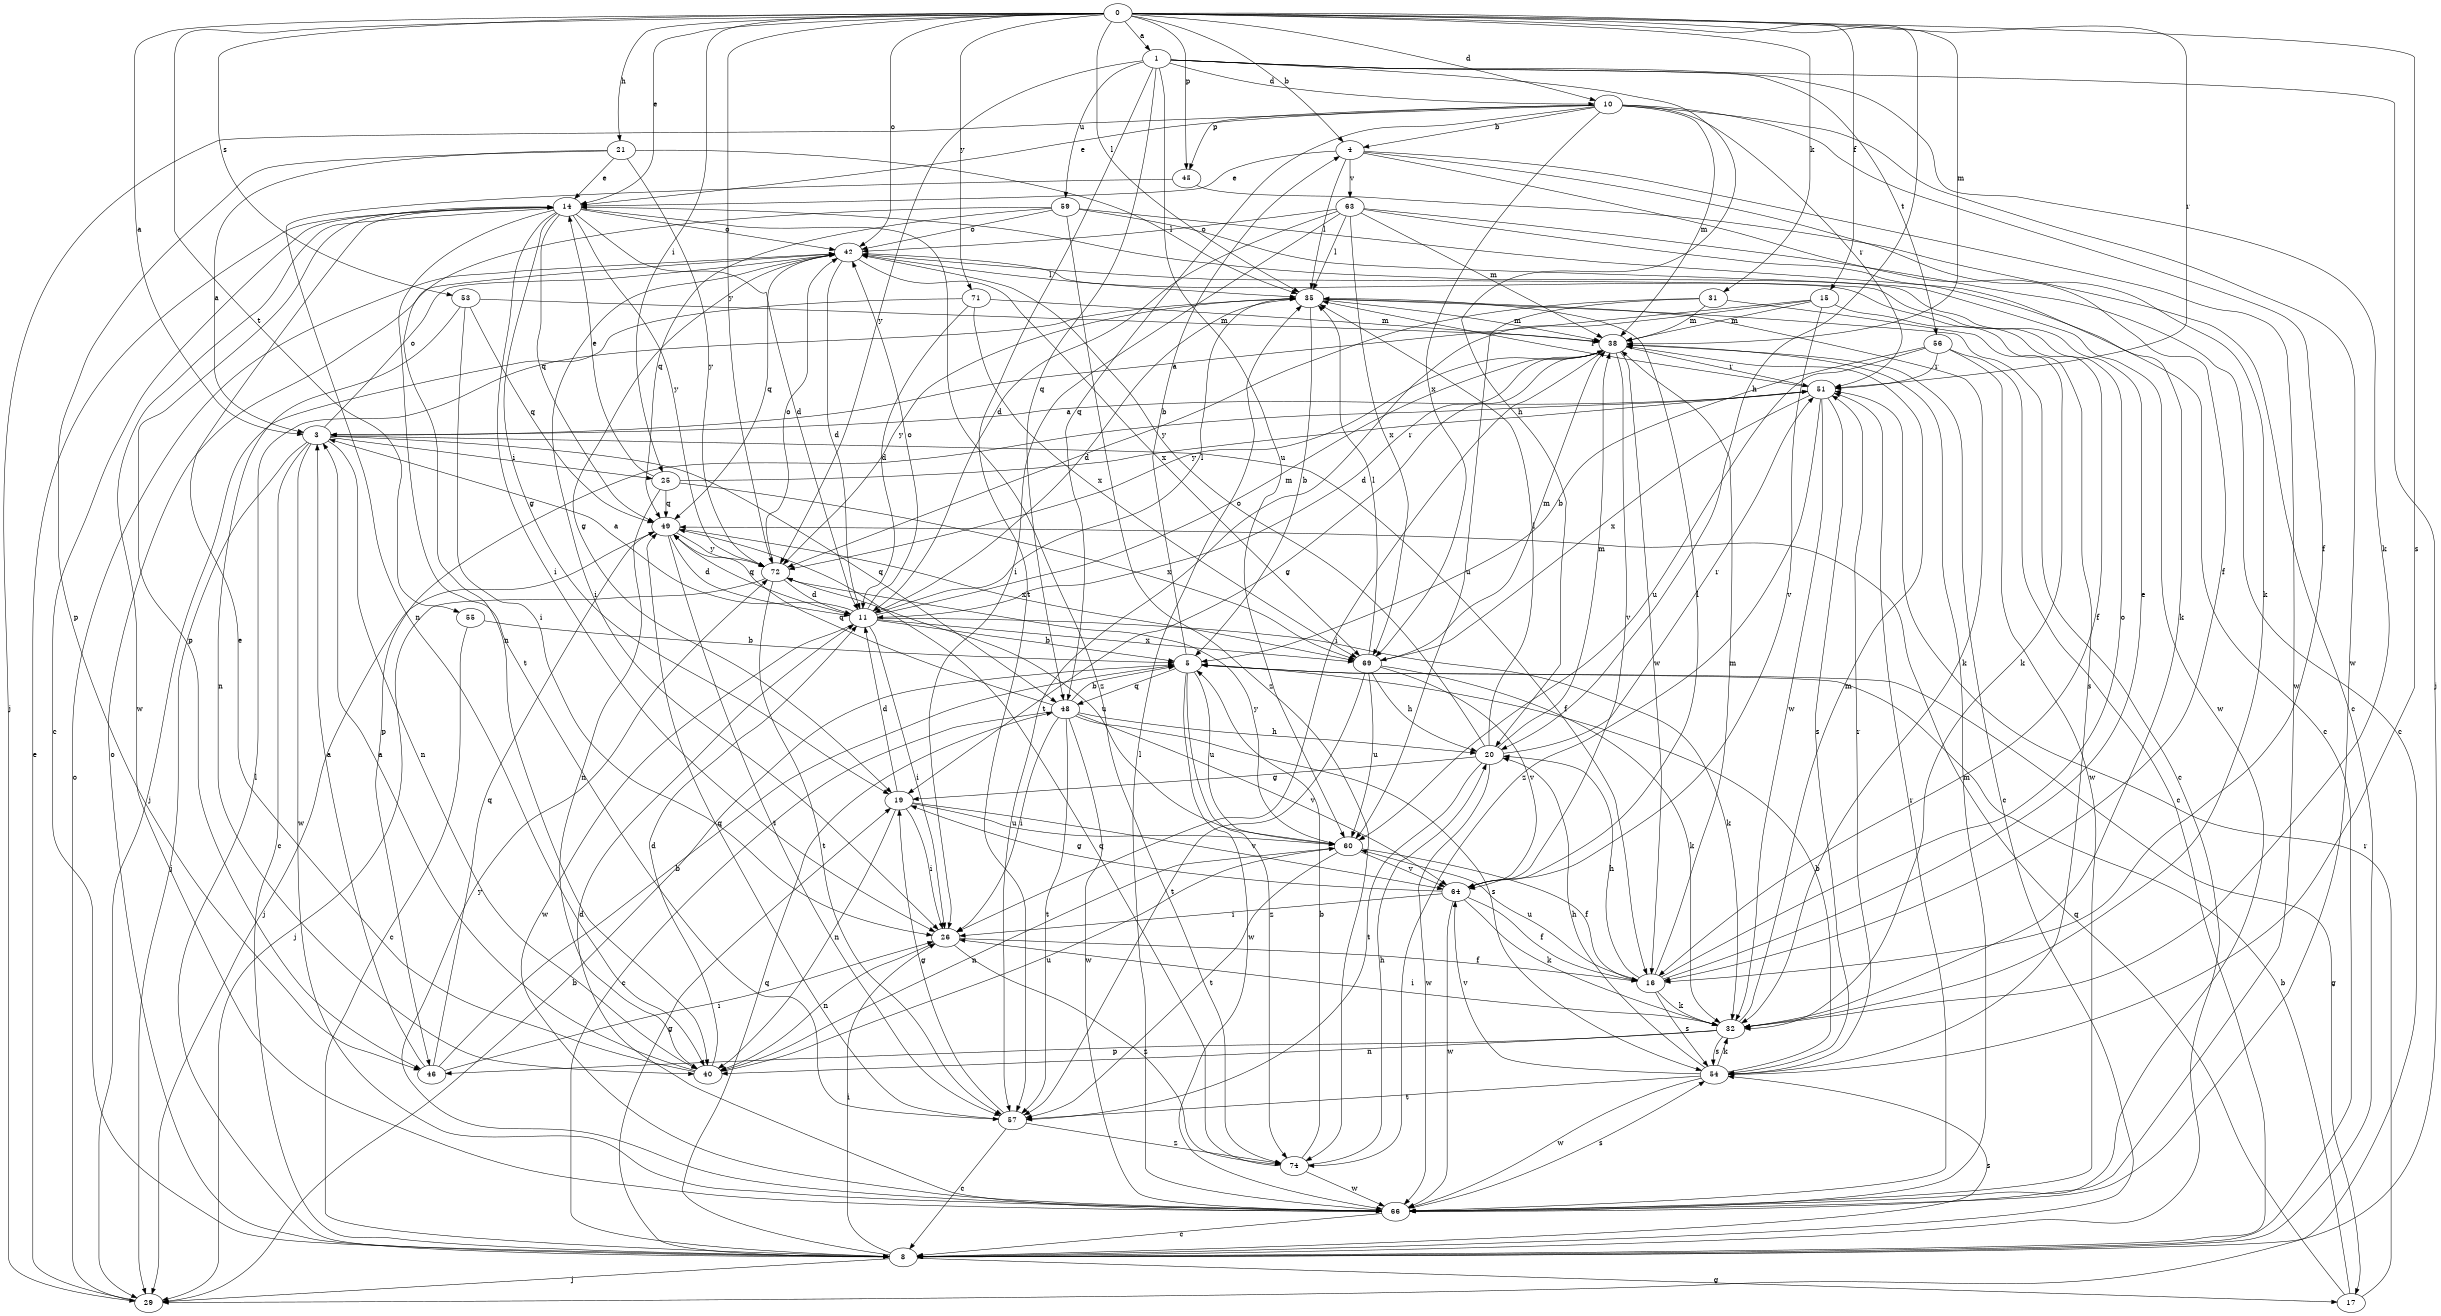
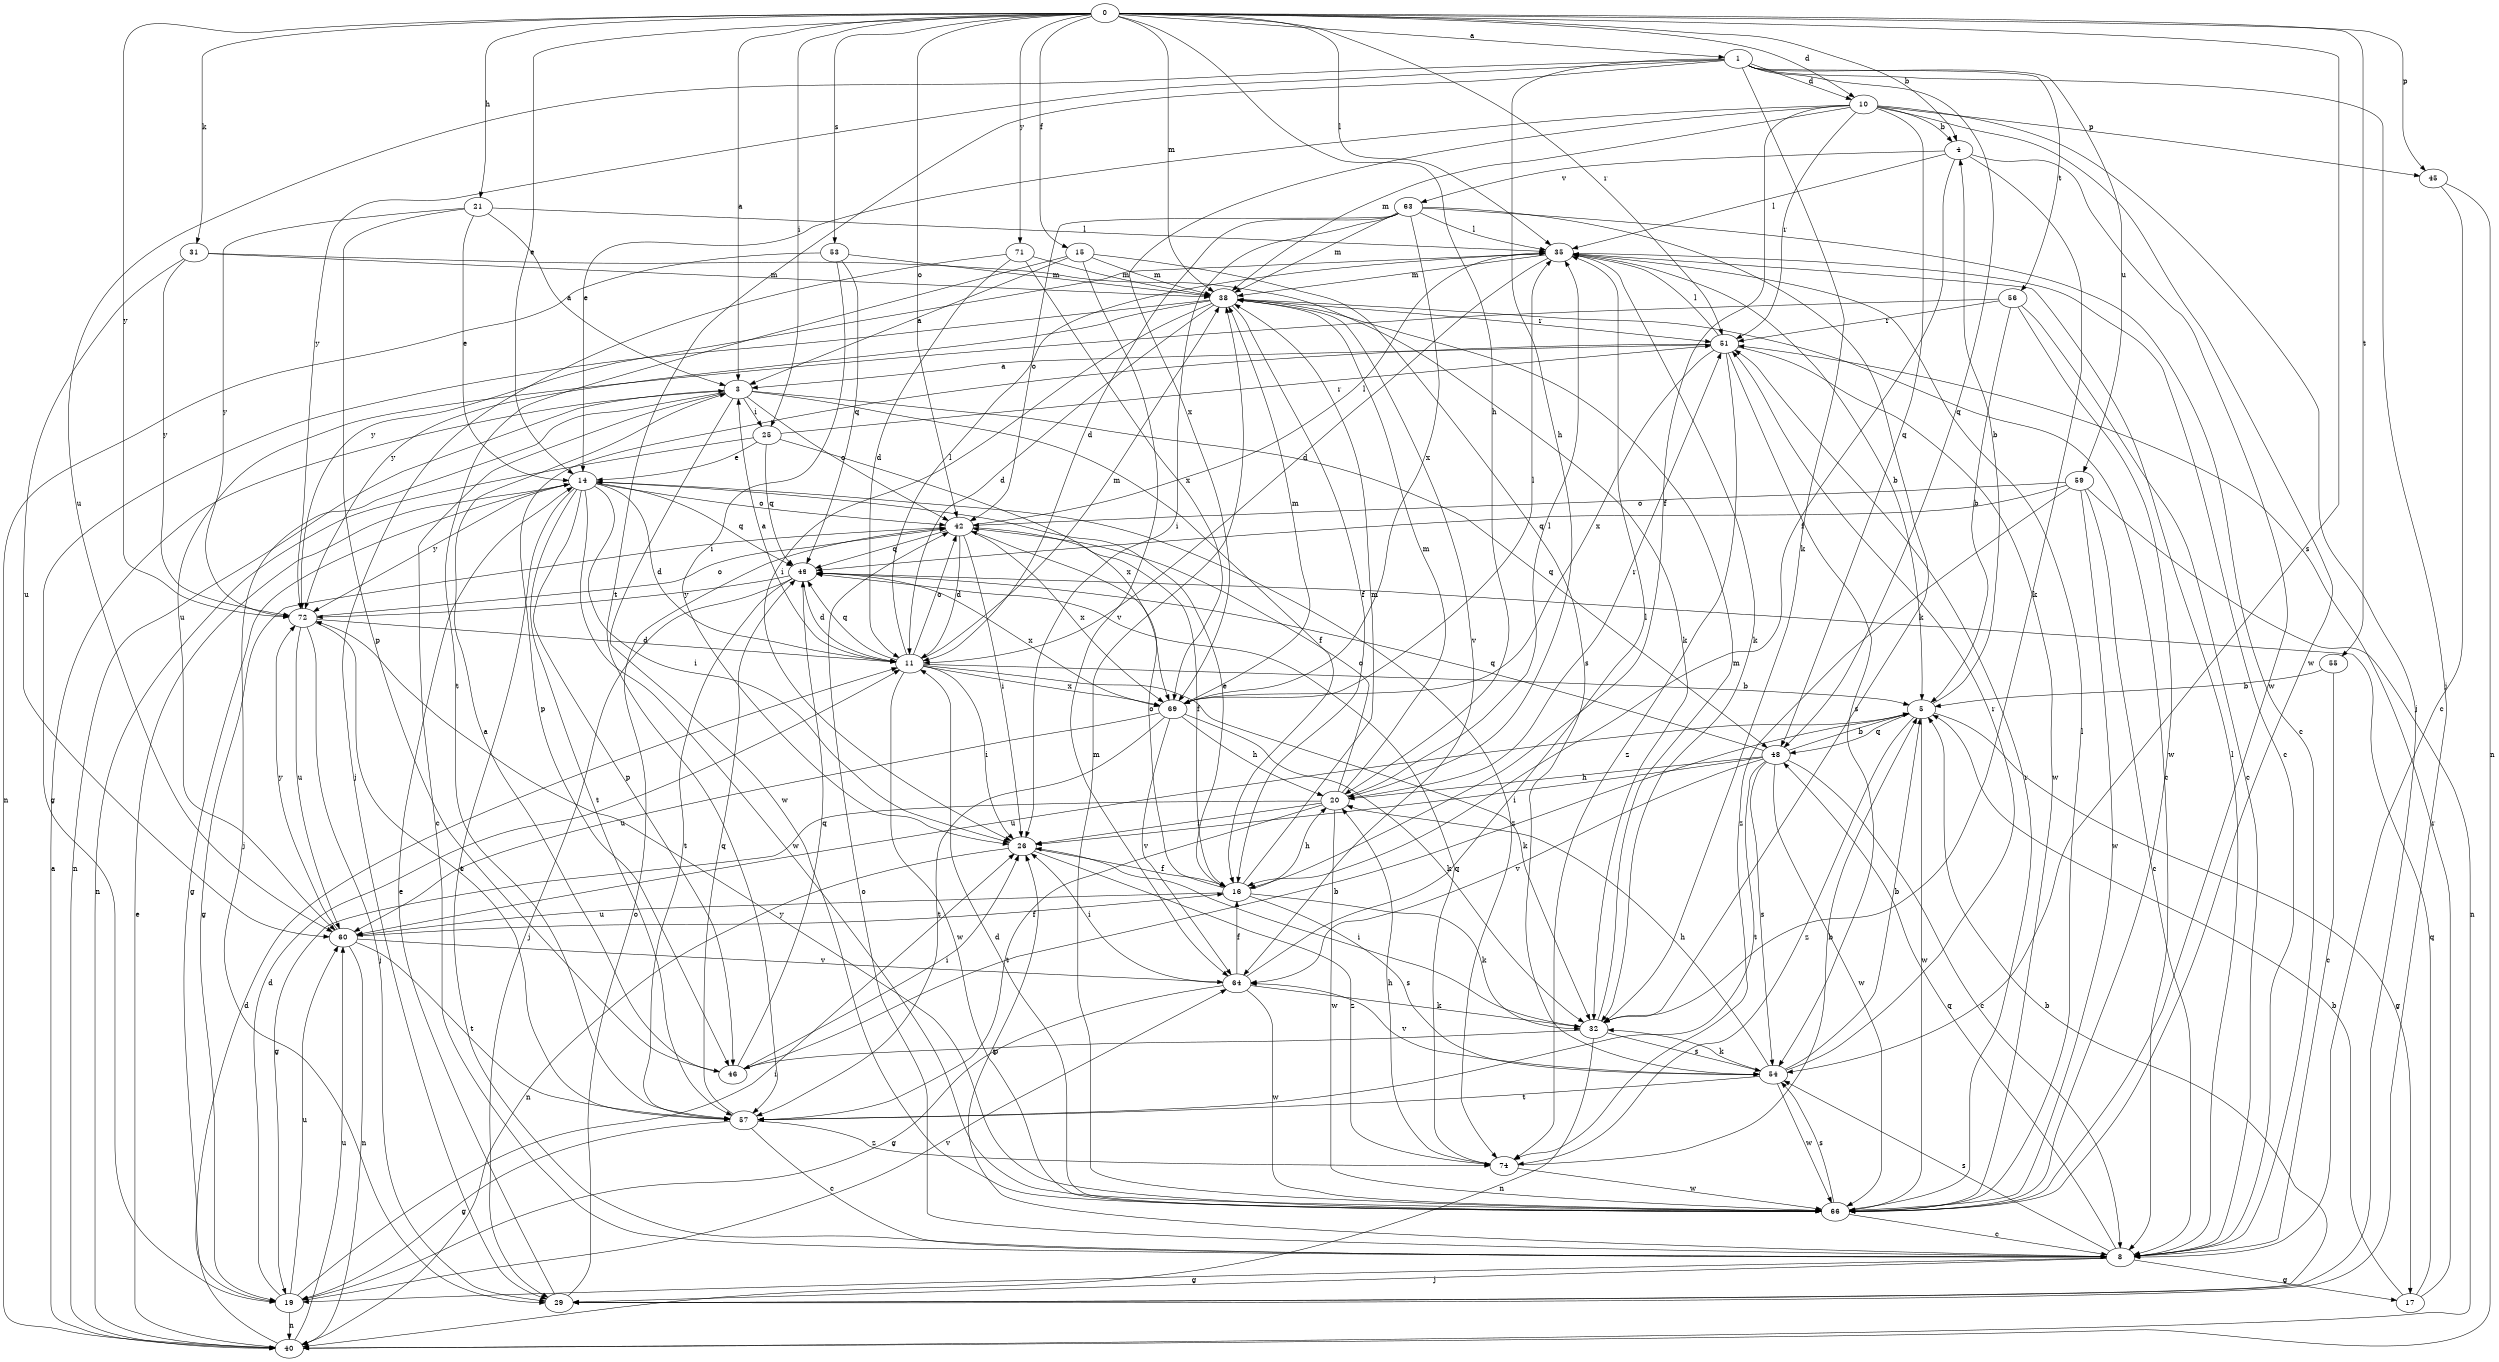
(965, 199) -> none
(1657, 664) -> (1363, 595)
(1787, 708) -> (2052, 757)
none -> (1181, 823)
